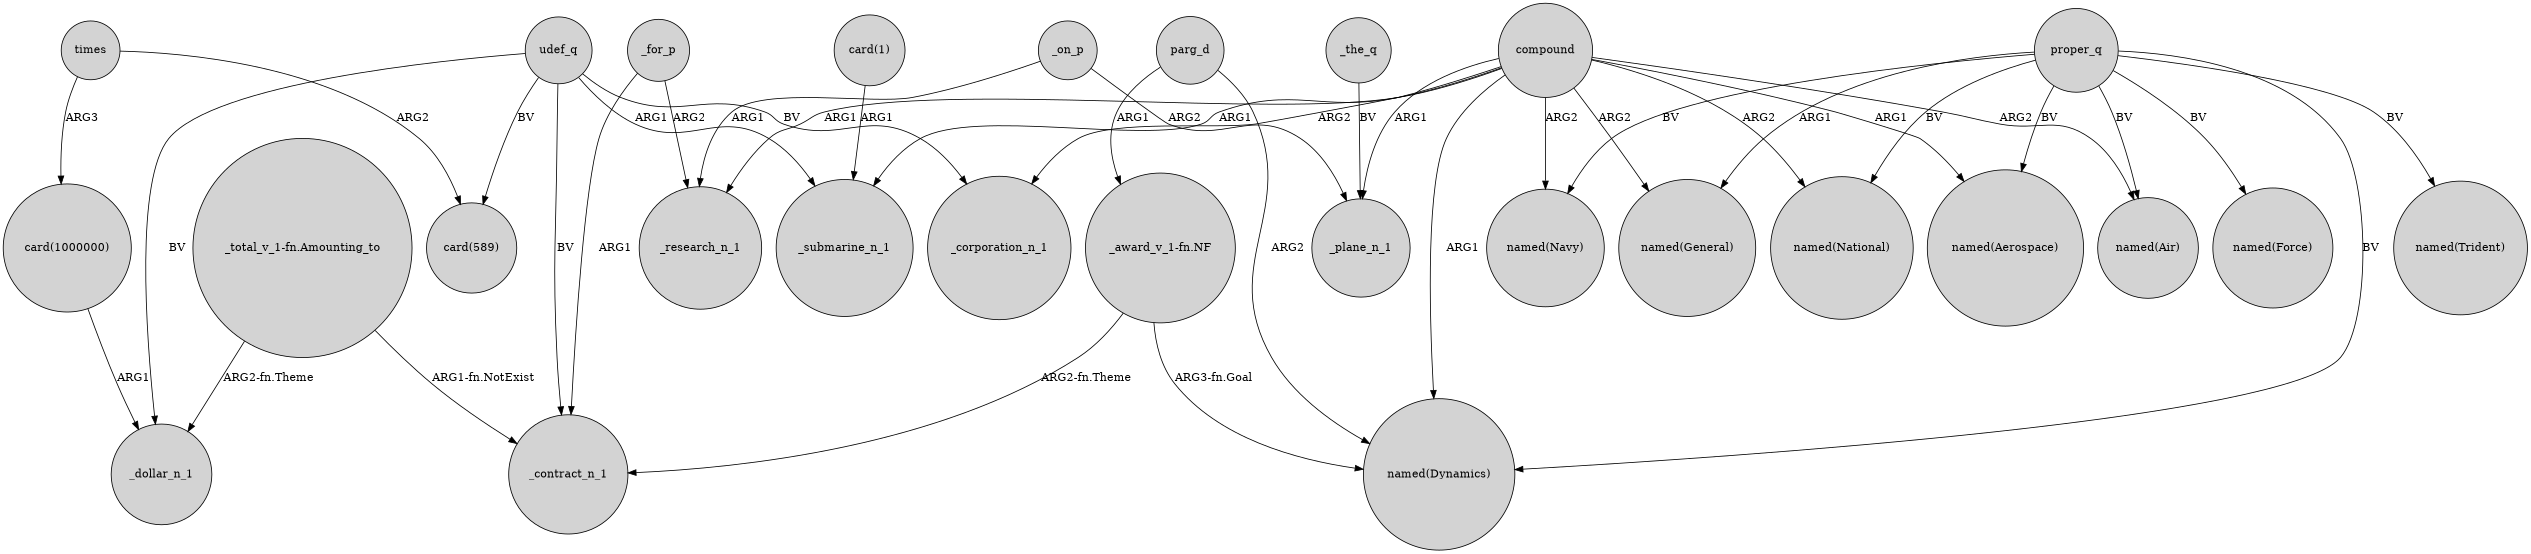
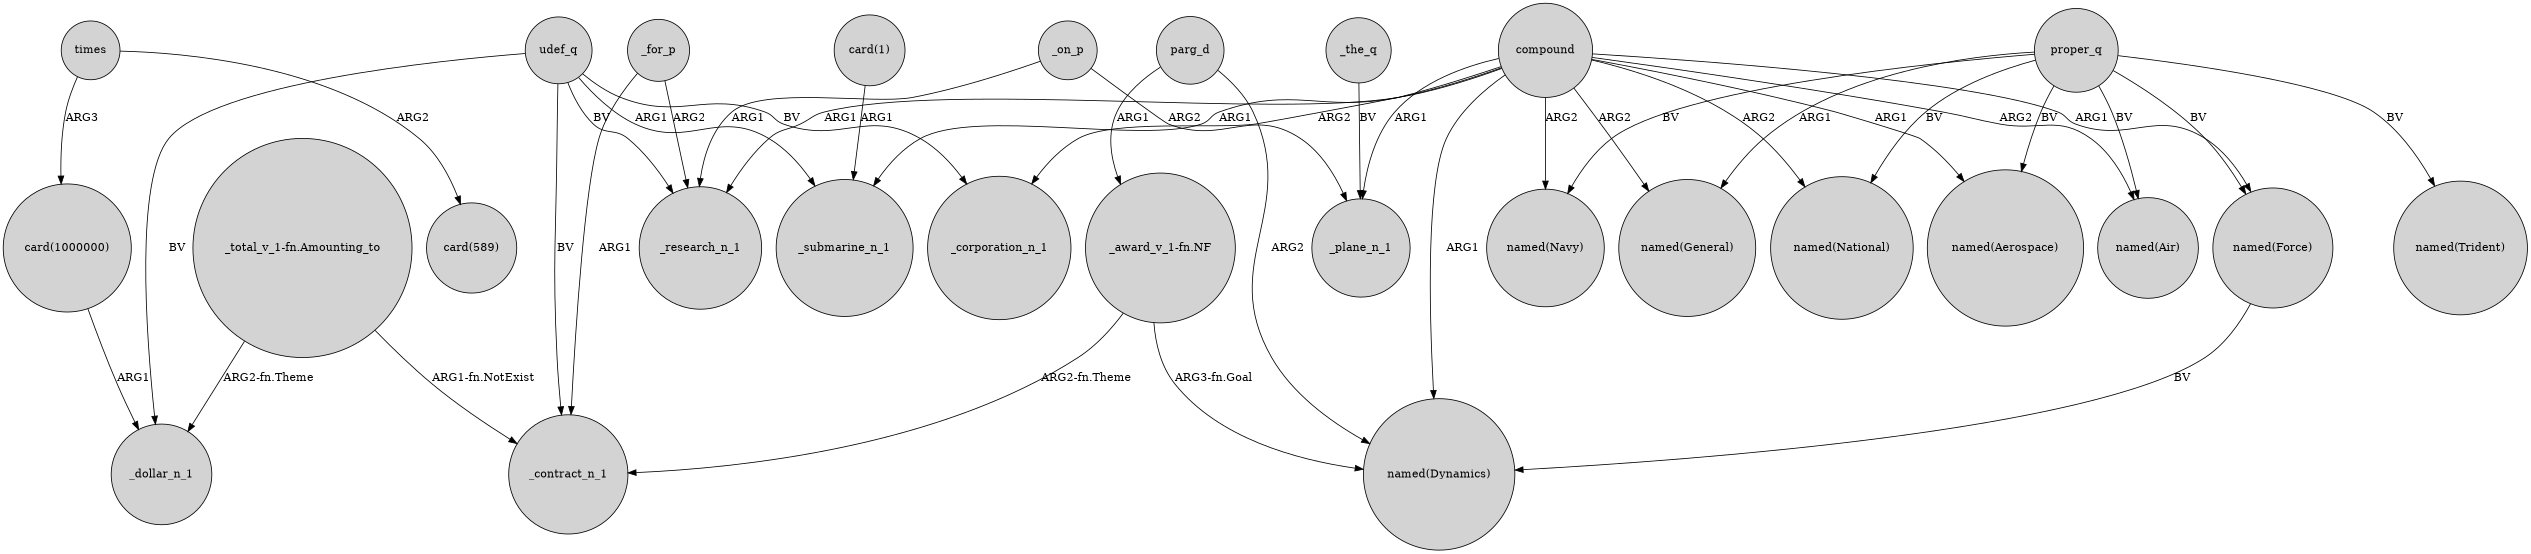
none -> (1935, 86)
(507, 135) -> (617, 133)
(2171, 408) -> (1904, 435)
